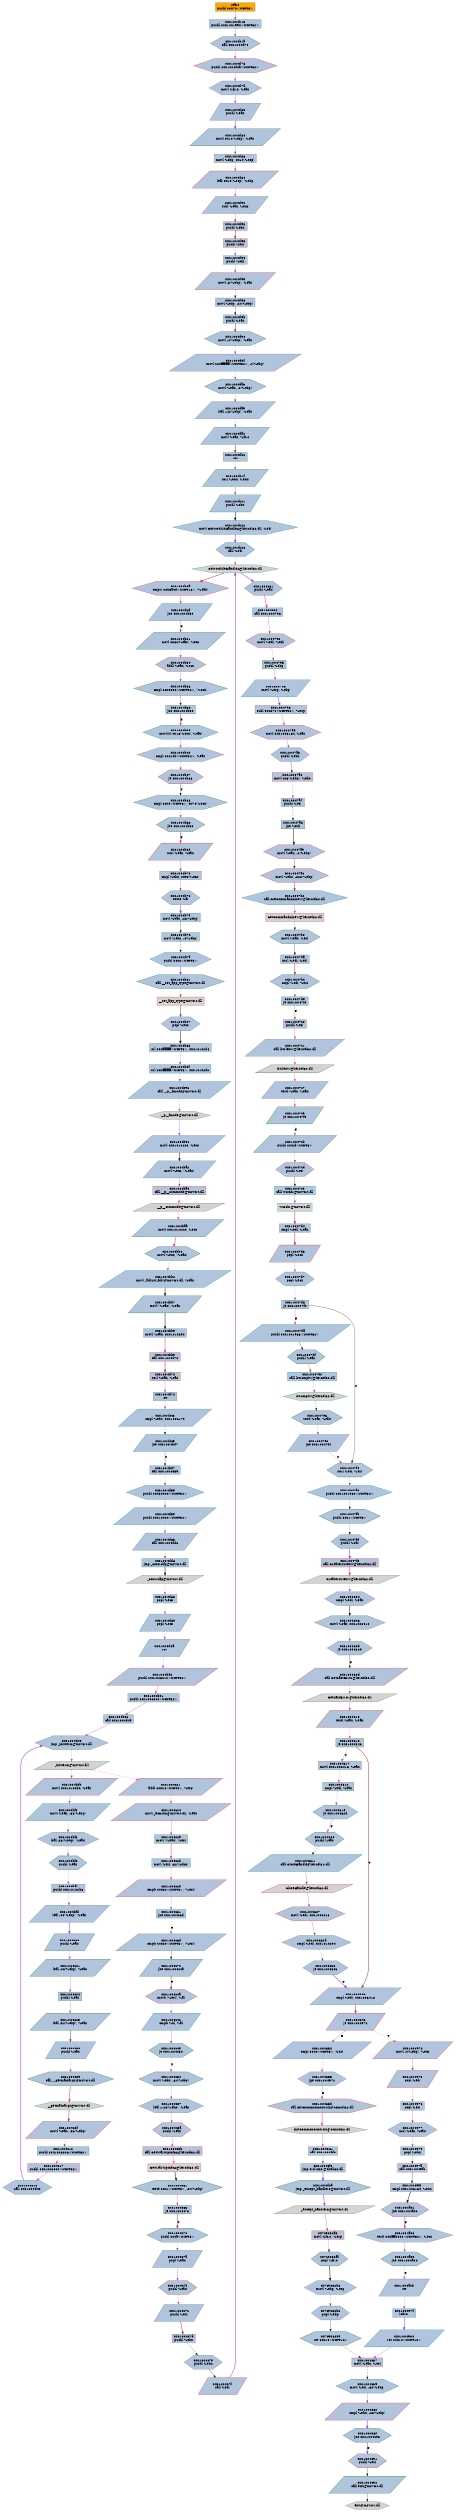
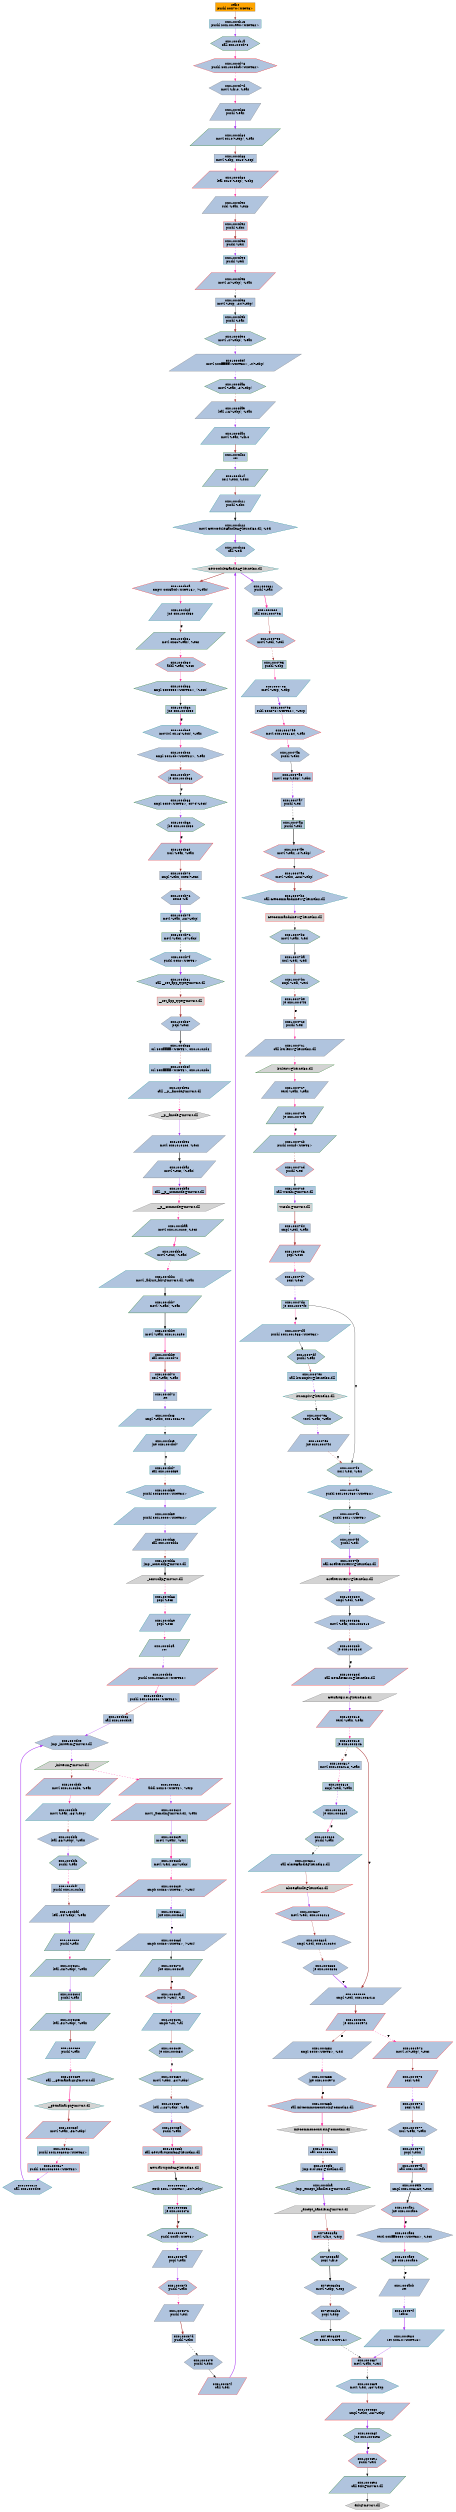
(293, 825) -> (293, 825)
(404, 2271) -> (404, 2271)
